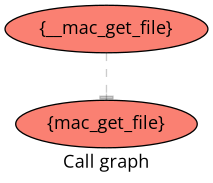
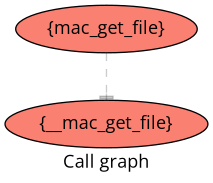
(106, 73) -> (106, 73)
